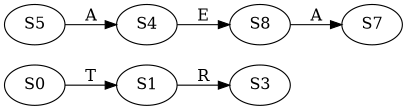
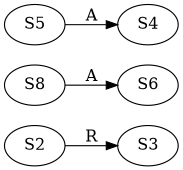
(198, 25) -> none
(372, 25) -> (148, 85)
(35, 85) -> none
(147, 85) -> (35, 146)
